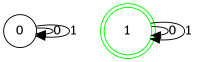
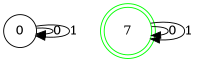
(128, 31) -> (128, 31)
